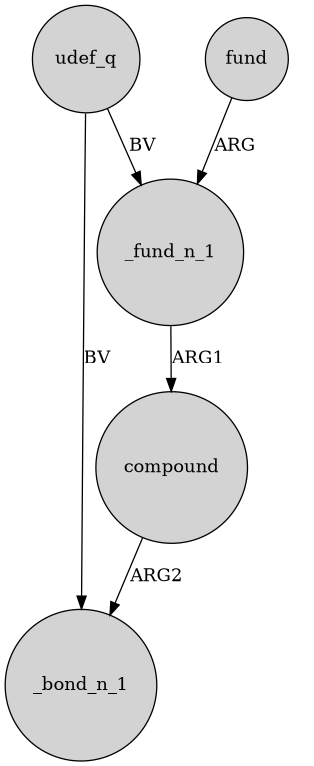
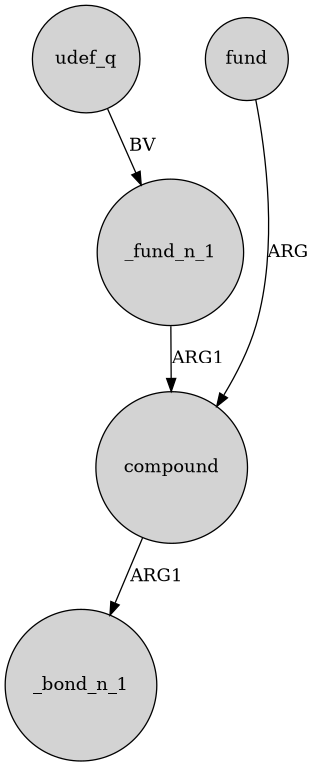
(217, 135) -> (268, 251)
(83, 355) -> none
(157, 576) -> (157, 576)
